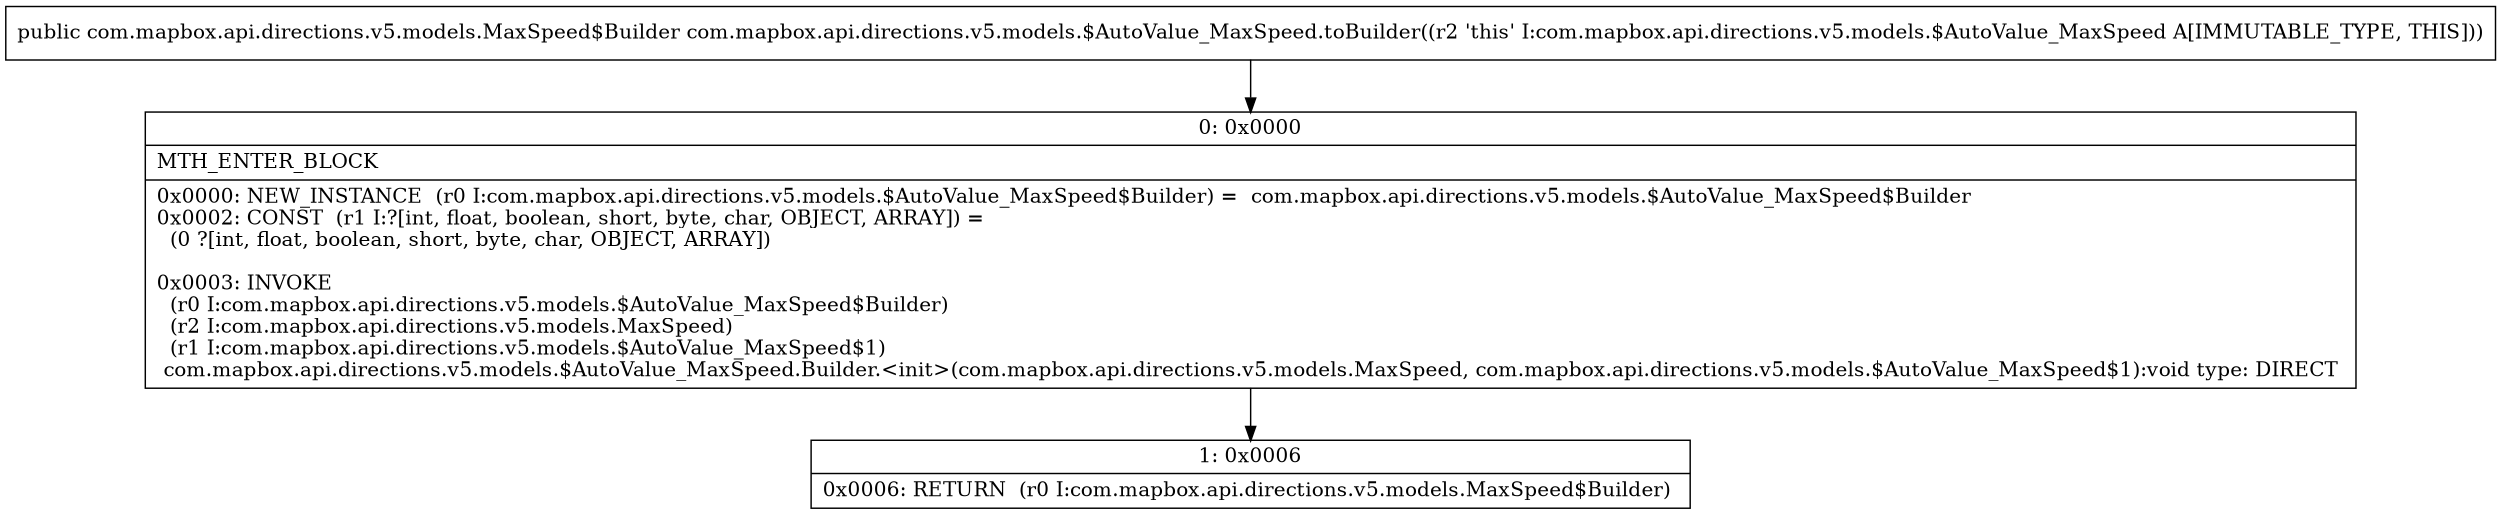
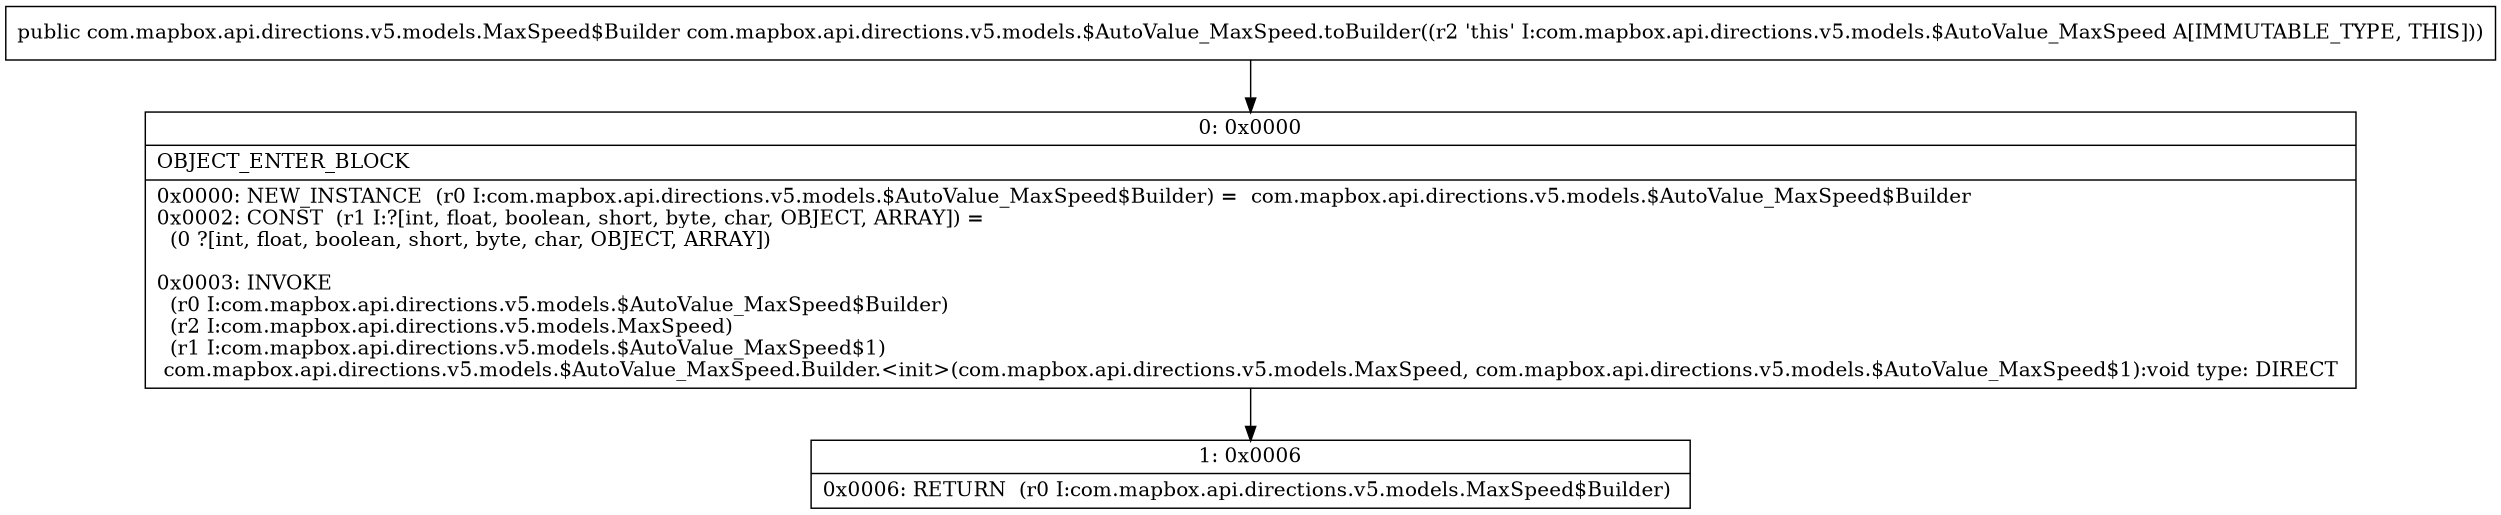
(268, 162) -> (283, 162)
